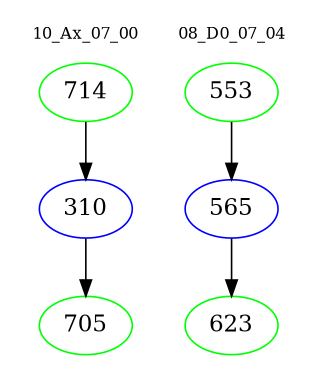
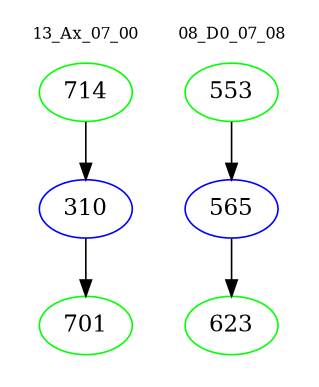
(86, 35) -> (86, 35)
(232, 35) -> (232, 35)
(86, 326) -> (86, 326)
